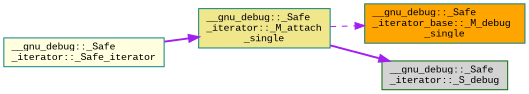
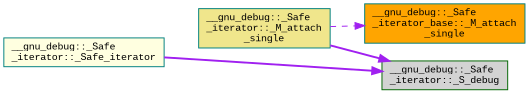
(445, 24) -> (445, 24)
(177, 40) -> (268, 64)
